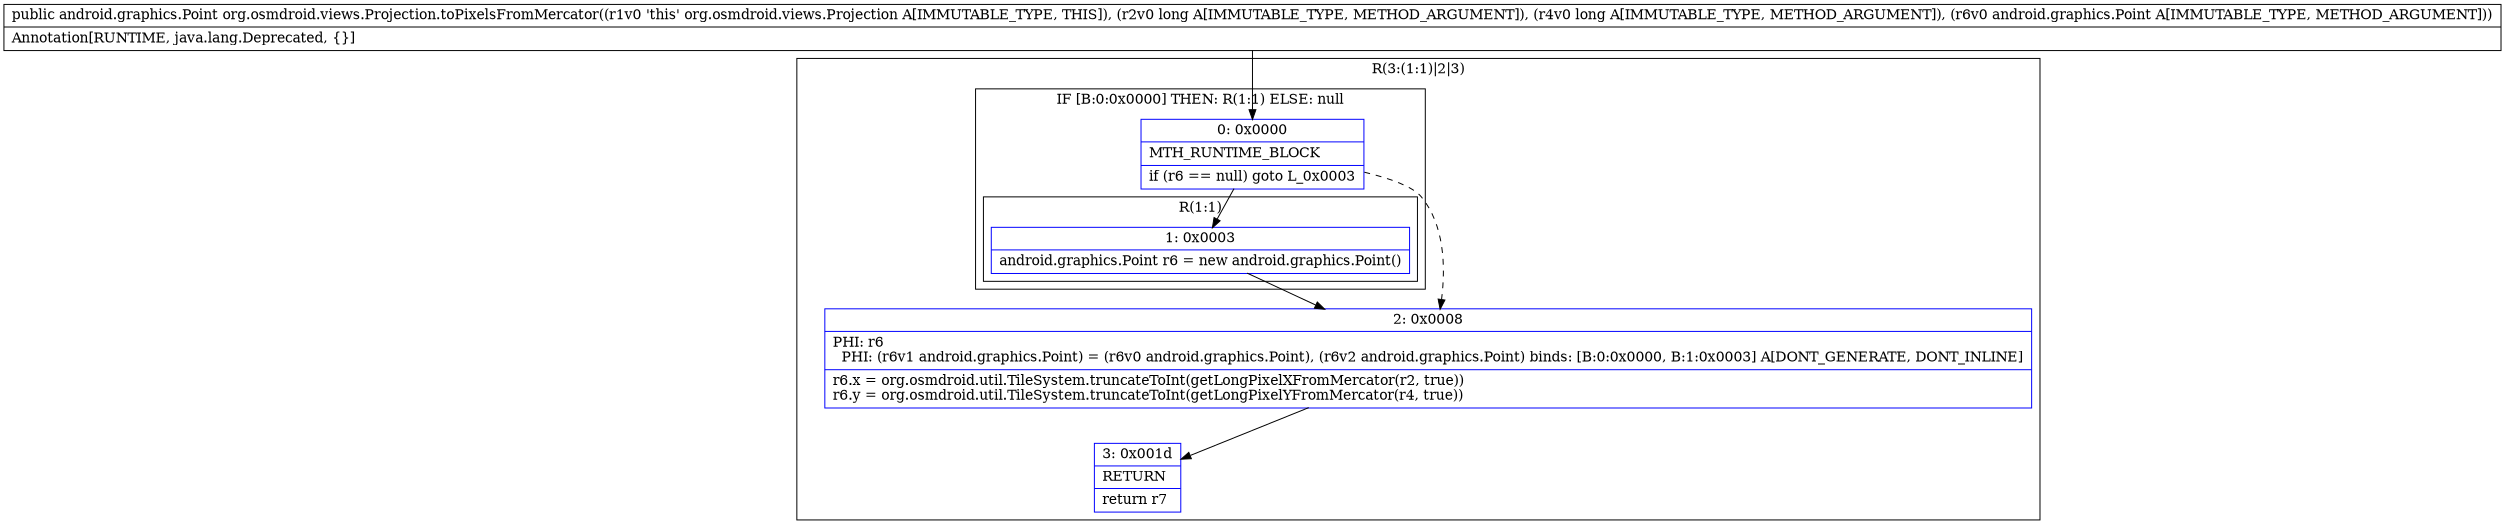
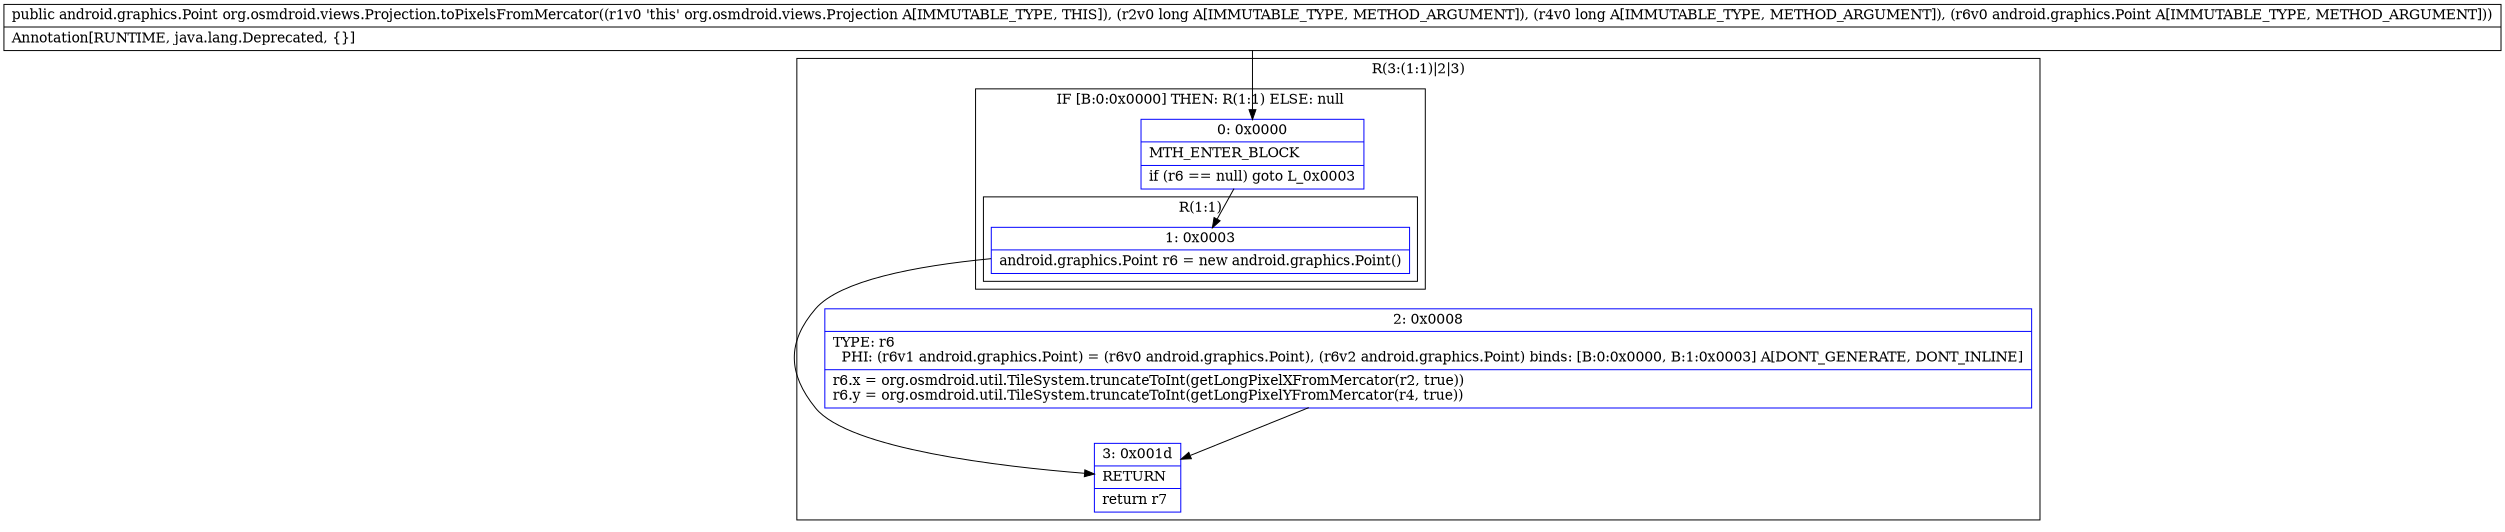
(1235, 153) -> (1224, 153)
(1433, 216) -> none
(1295, 295) -> (811, 402)
(861, 343) -> (866, 343)
